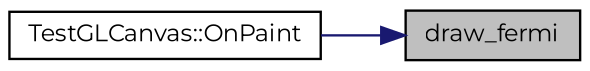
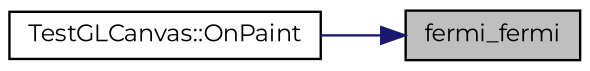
(493, 35) -> (493, 35)
